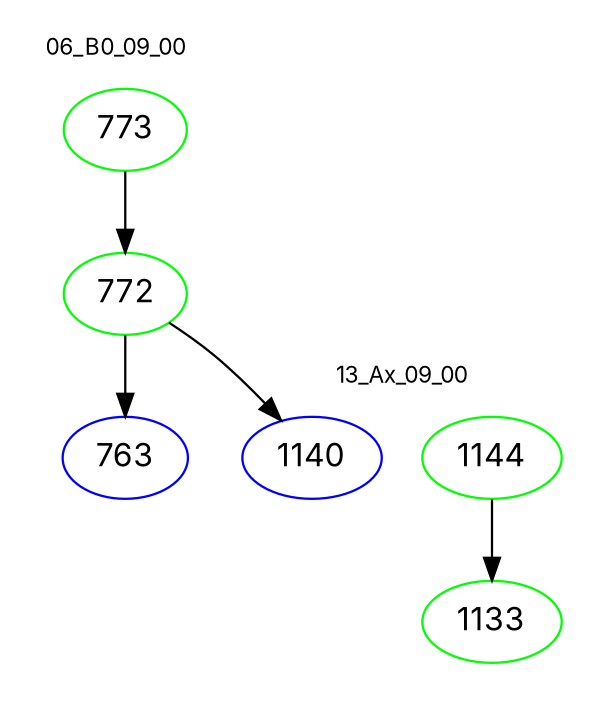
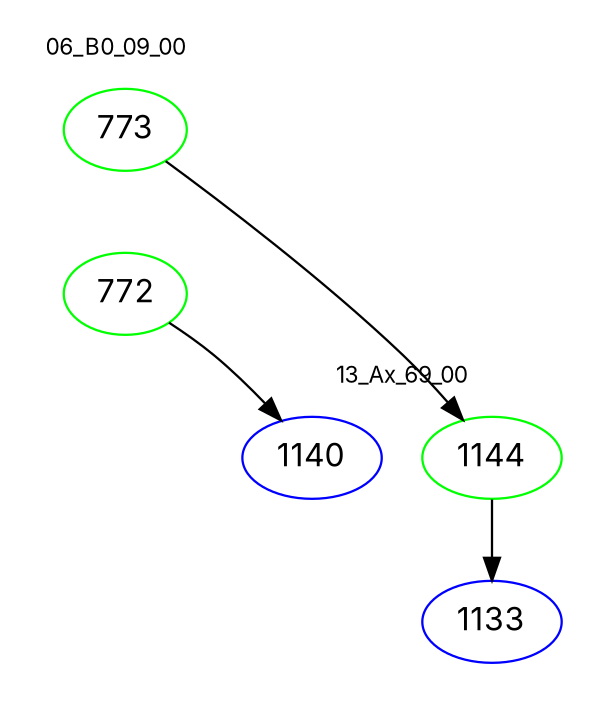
(125, 201) -> (312, 275)
(402, 377) -> (402, 377)
(125, 458) -> none
(492, 622) -> (492, 622)
